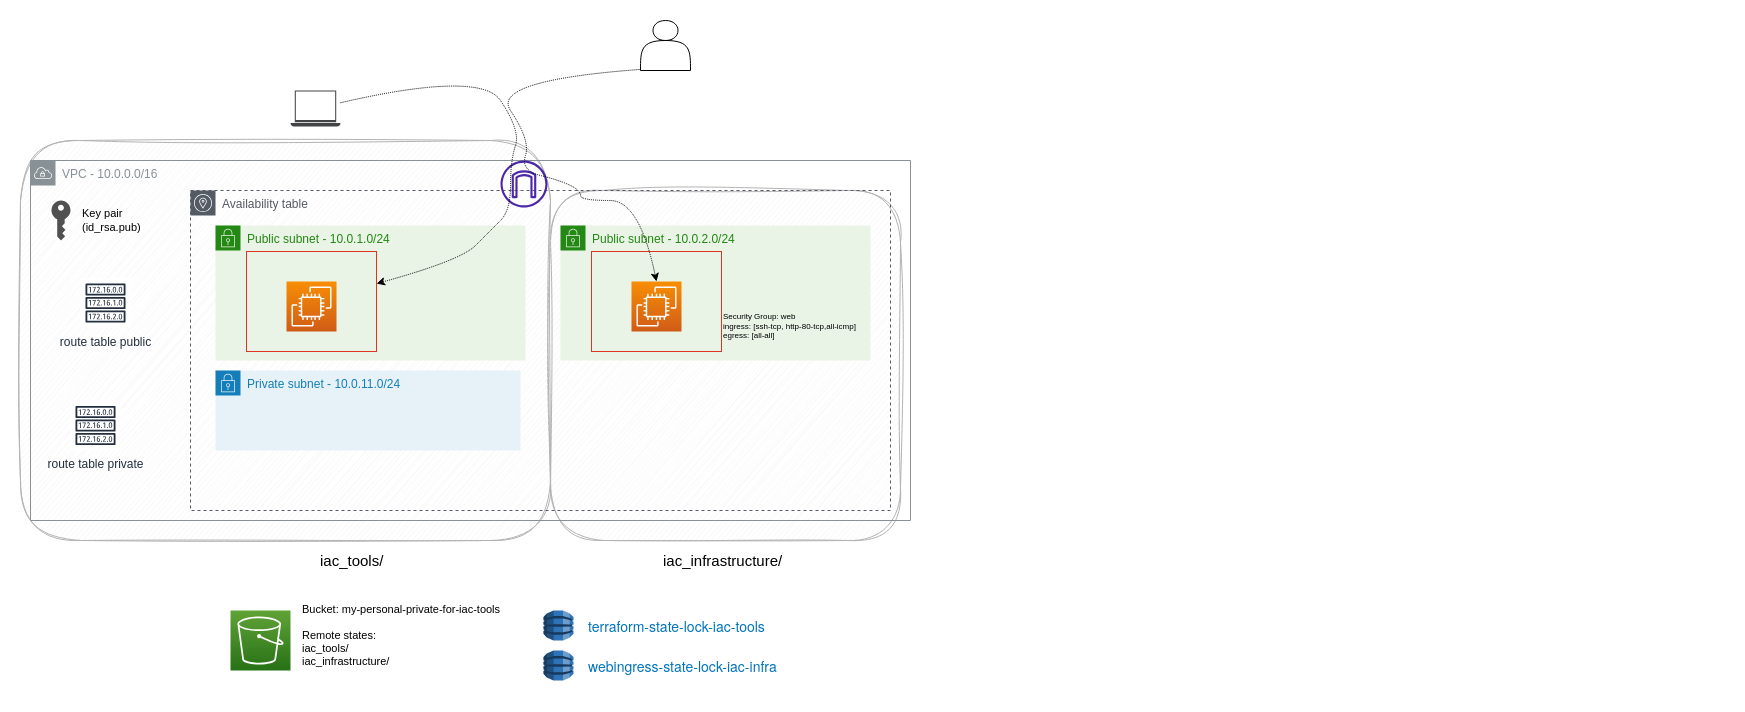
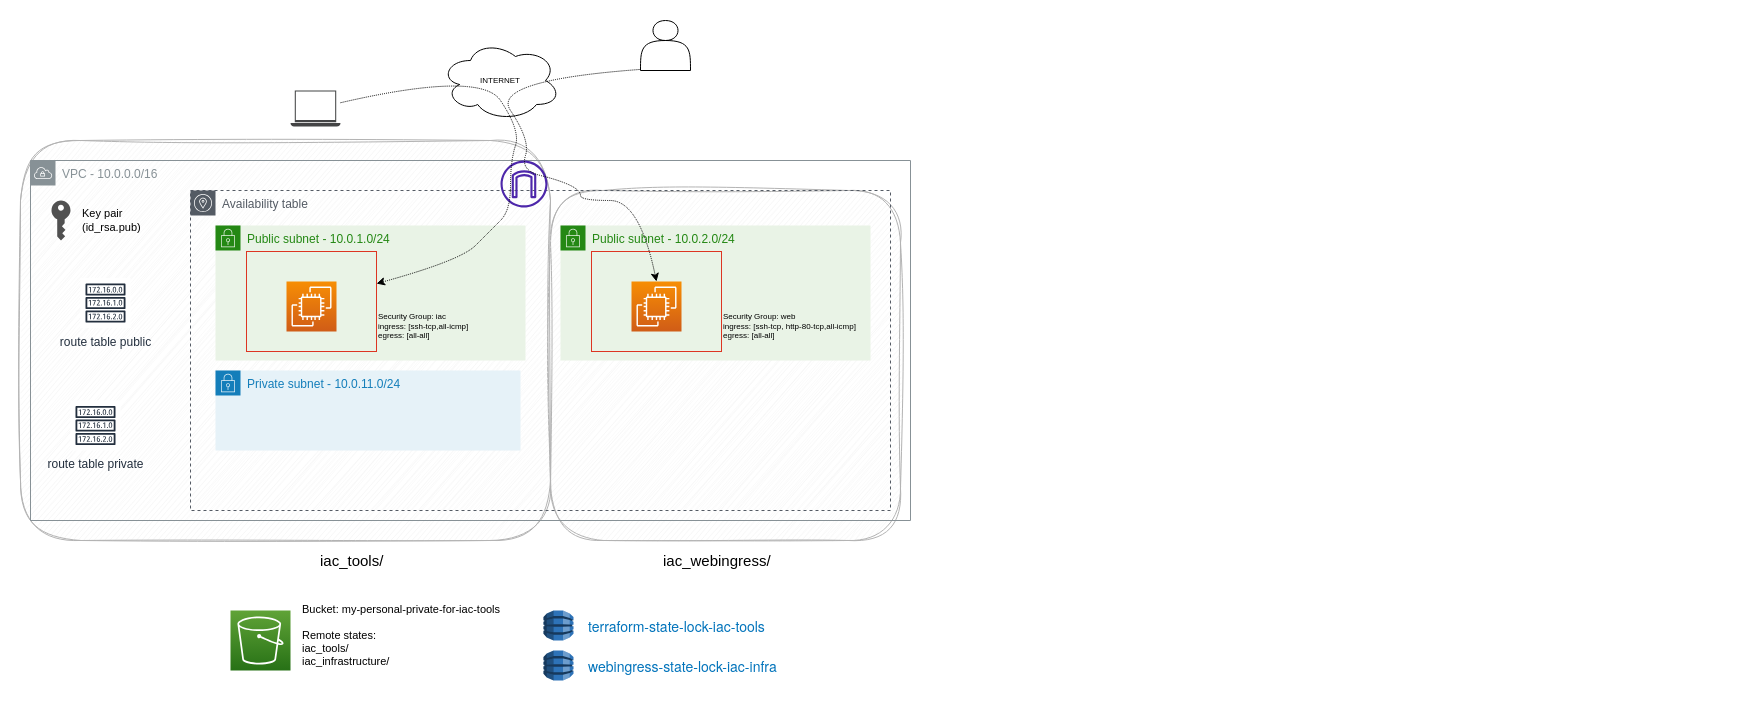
none -> (501, 81)
none -> (437, 327)
(738, 561) -> (723, 561)
